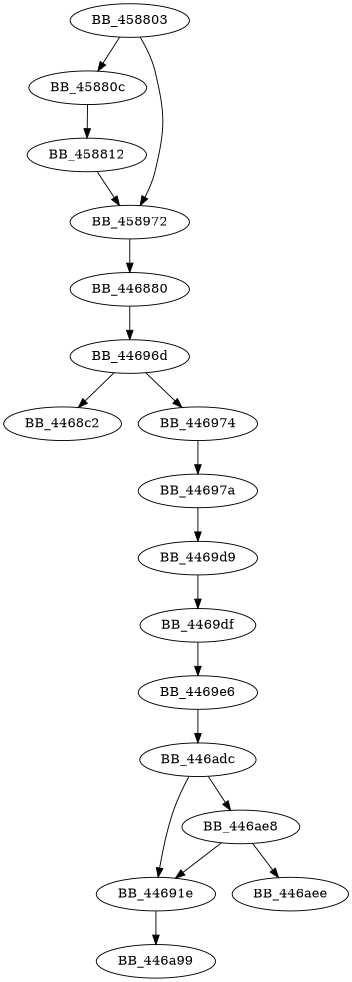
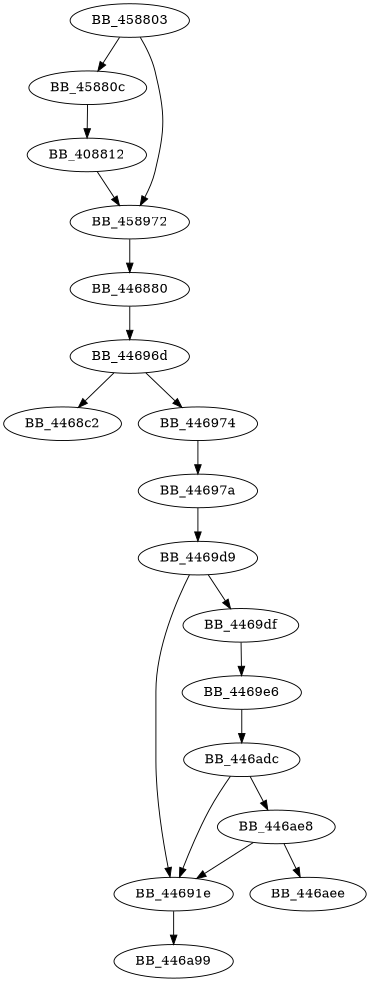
(87, 155) -> (87, 155)
none -> (156, 719)
